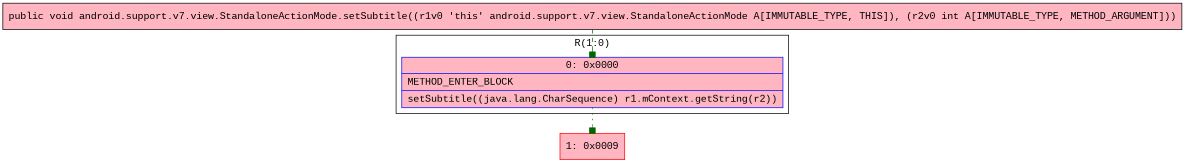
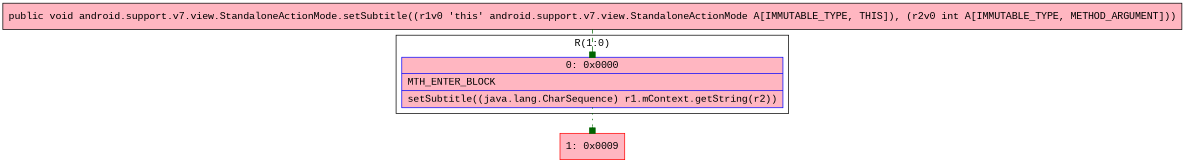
(460, 82) -> (452, 82)
